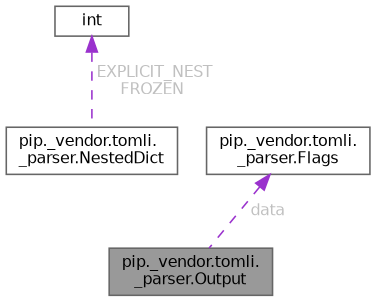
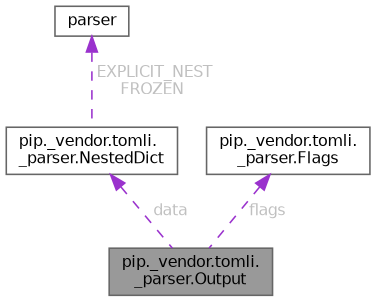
(92, 21) -> (92, 21)
(265, 211) -> (265, 211)
none -> (147, 217)
